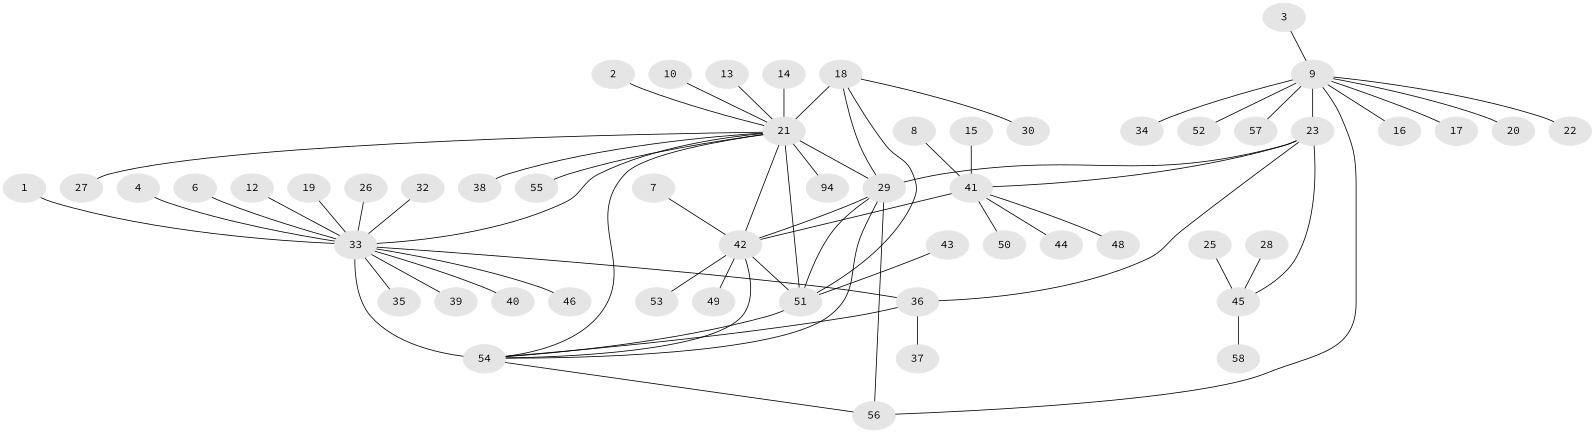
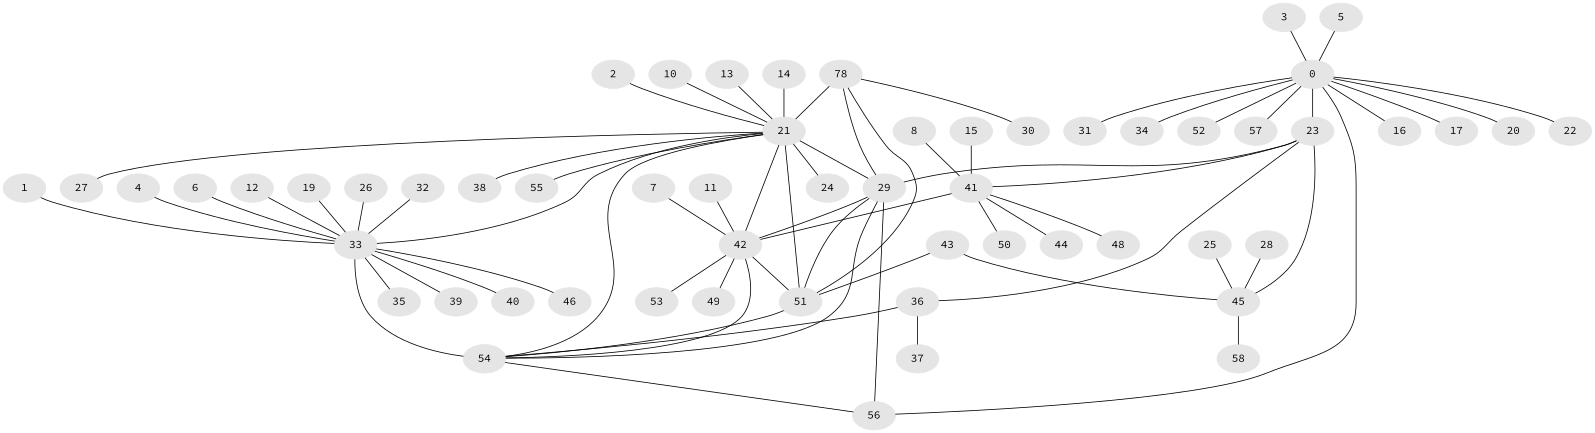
none -> (1341, 17)
(841, 74) -> (841, 74)
(1313, 74) -> (1313, 74)
none -> (1085, 131)
none -> (710, 188)
(827, 188) -> (827, 188)
(637, 268) -> none
none -> (1089, 285)
